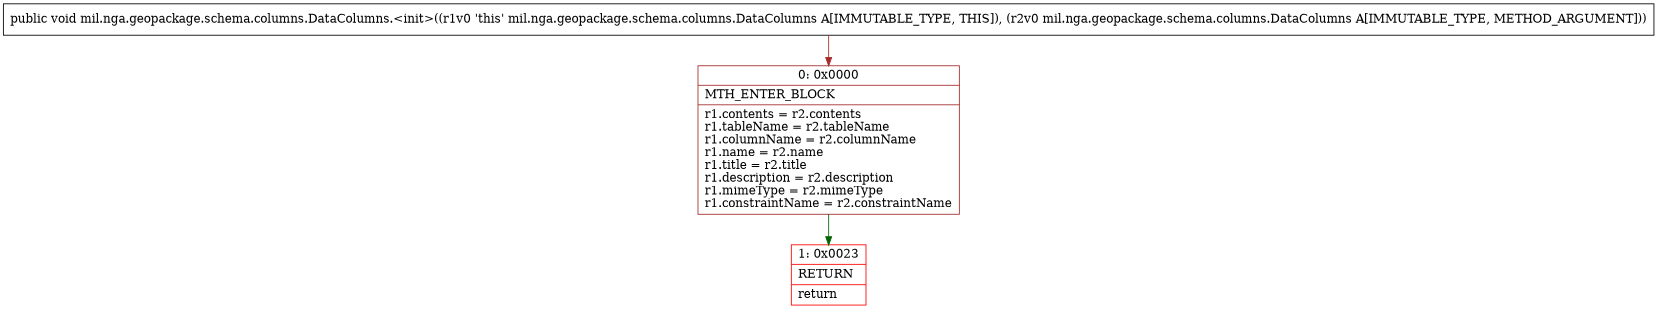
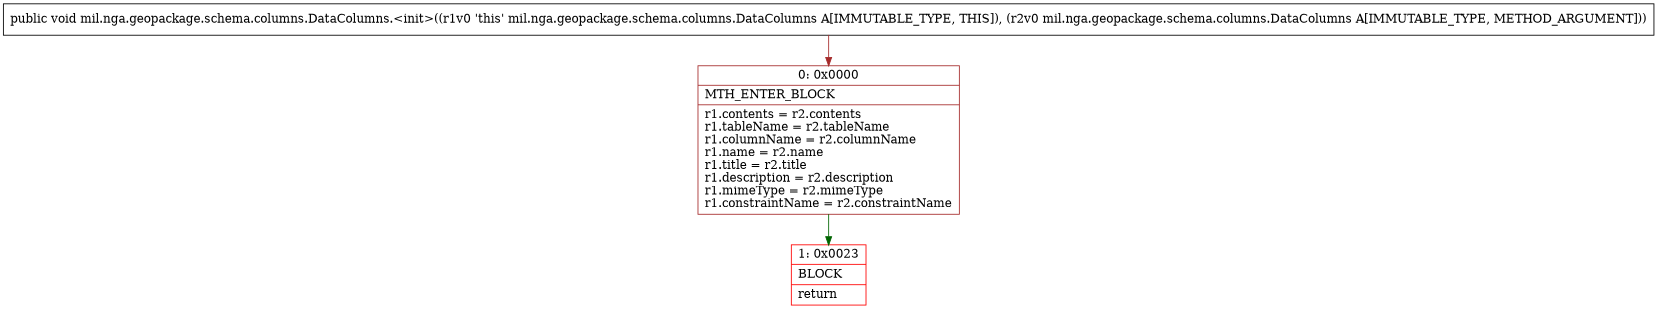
(826, 274) -> (820, 274)
